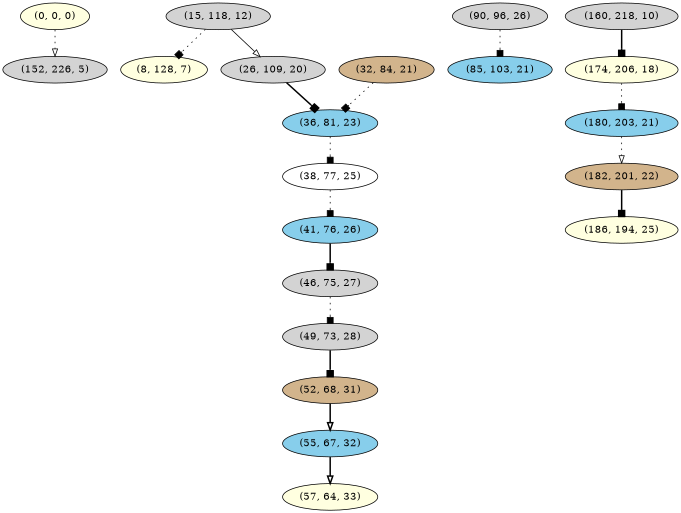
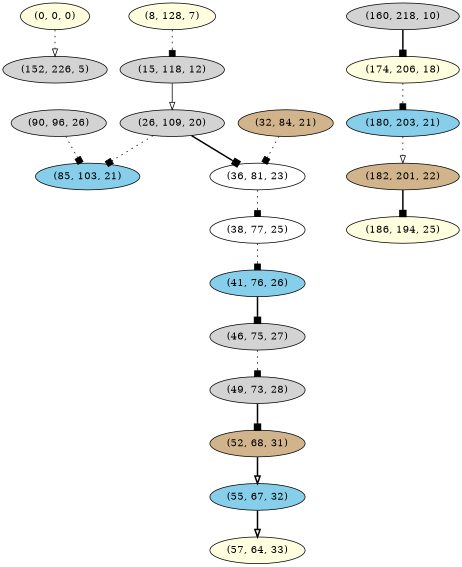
(194, 40) -> (172, 39)
(330, 123) -> (257, 177)
none -> (133, 148)
